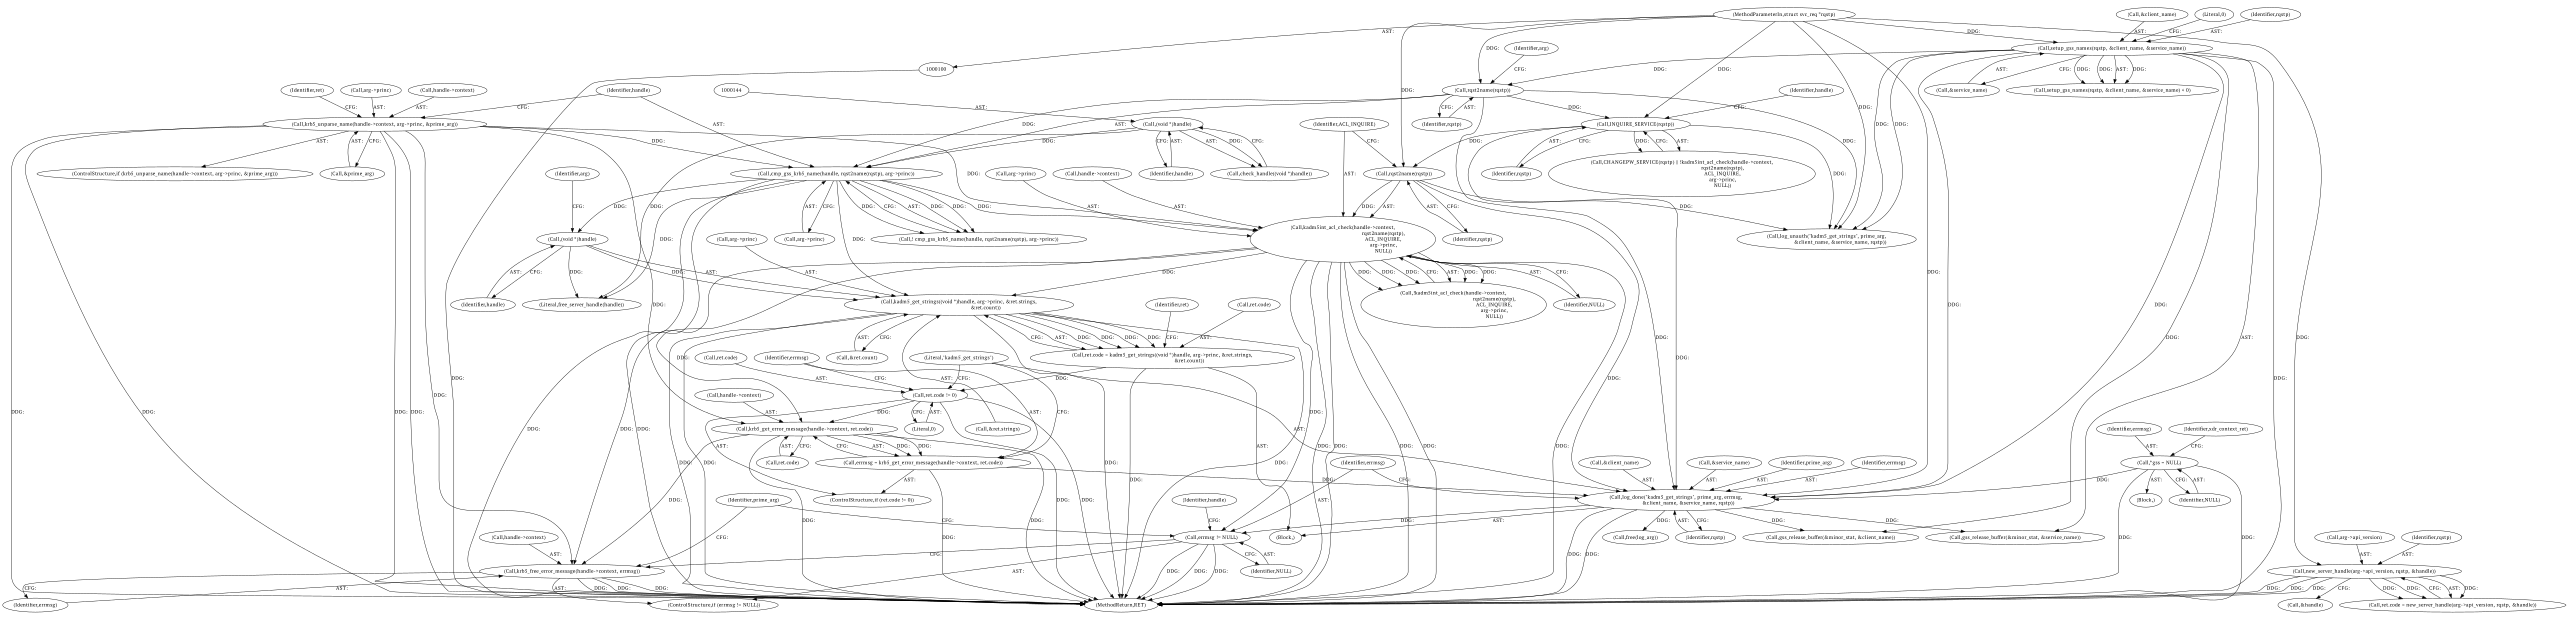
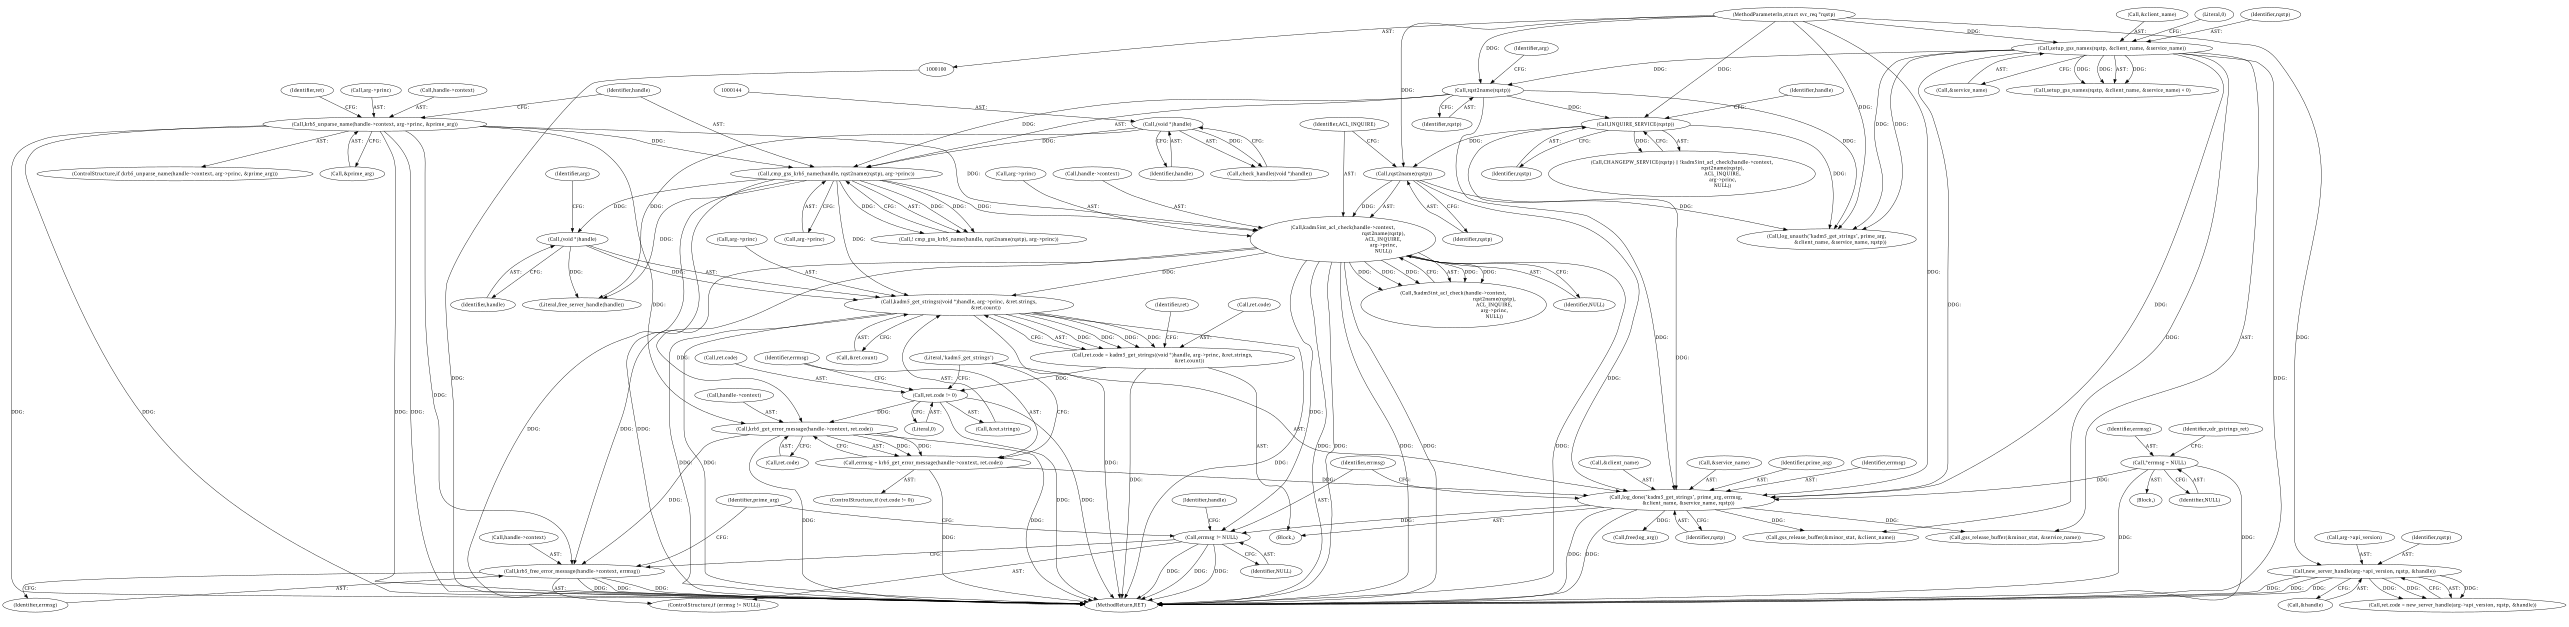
(730, 418) -> (963, 412)
(2216, 429) -> (2216, 429)
(2160, 463) -> (2160, 463)
none -> (2345, 595)
